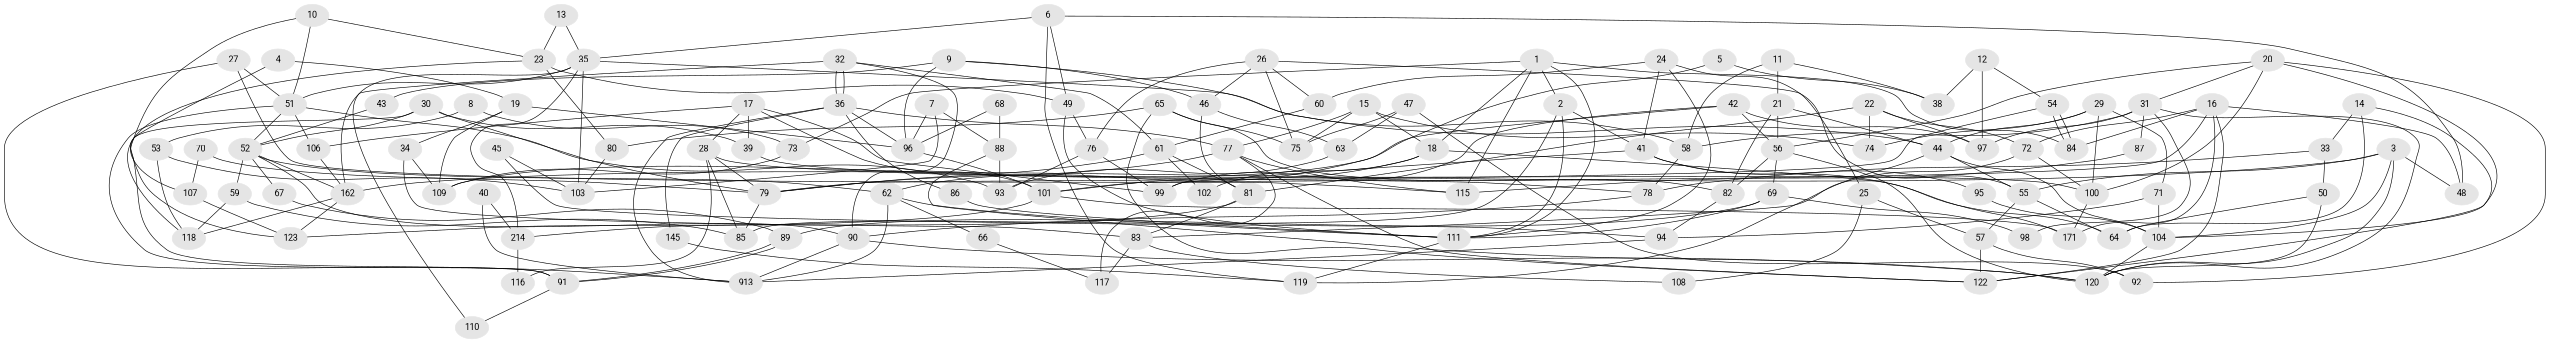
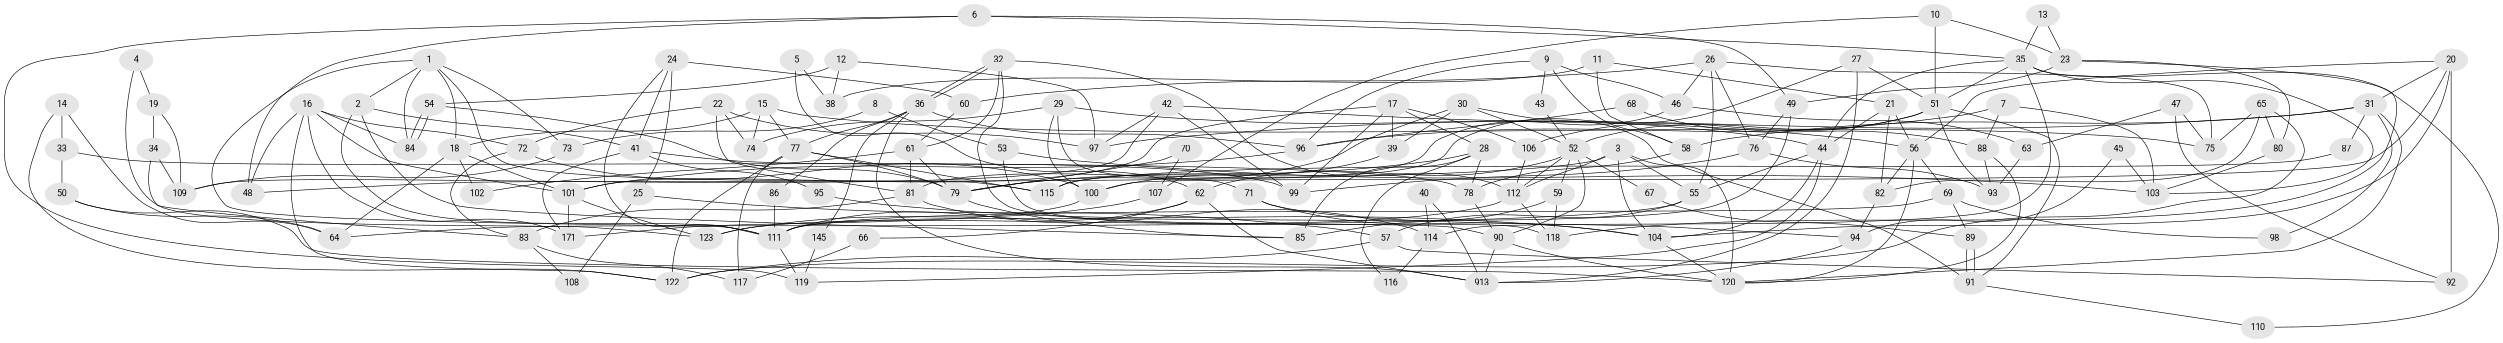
(667, 122) -> none
(348, 194) -> (1513, 194)
(518, 238) -> (1430, 238)
